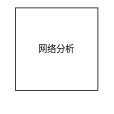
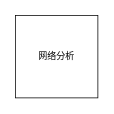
(57, 49) -> (57, 57)
